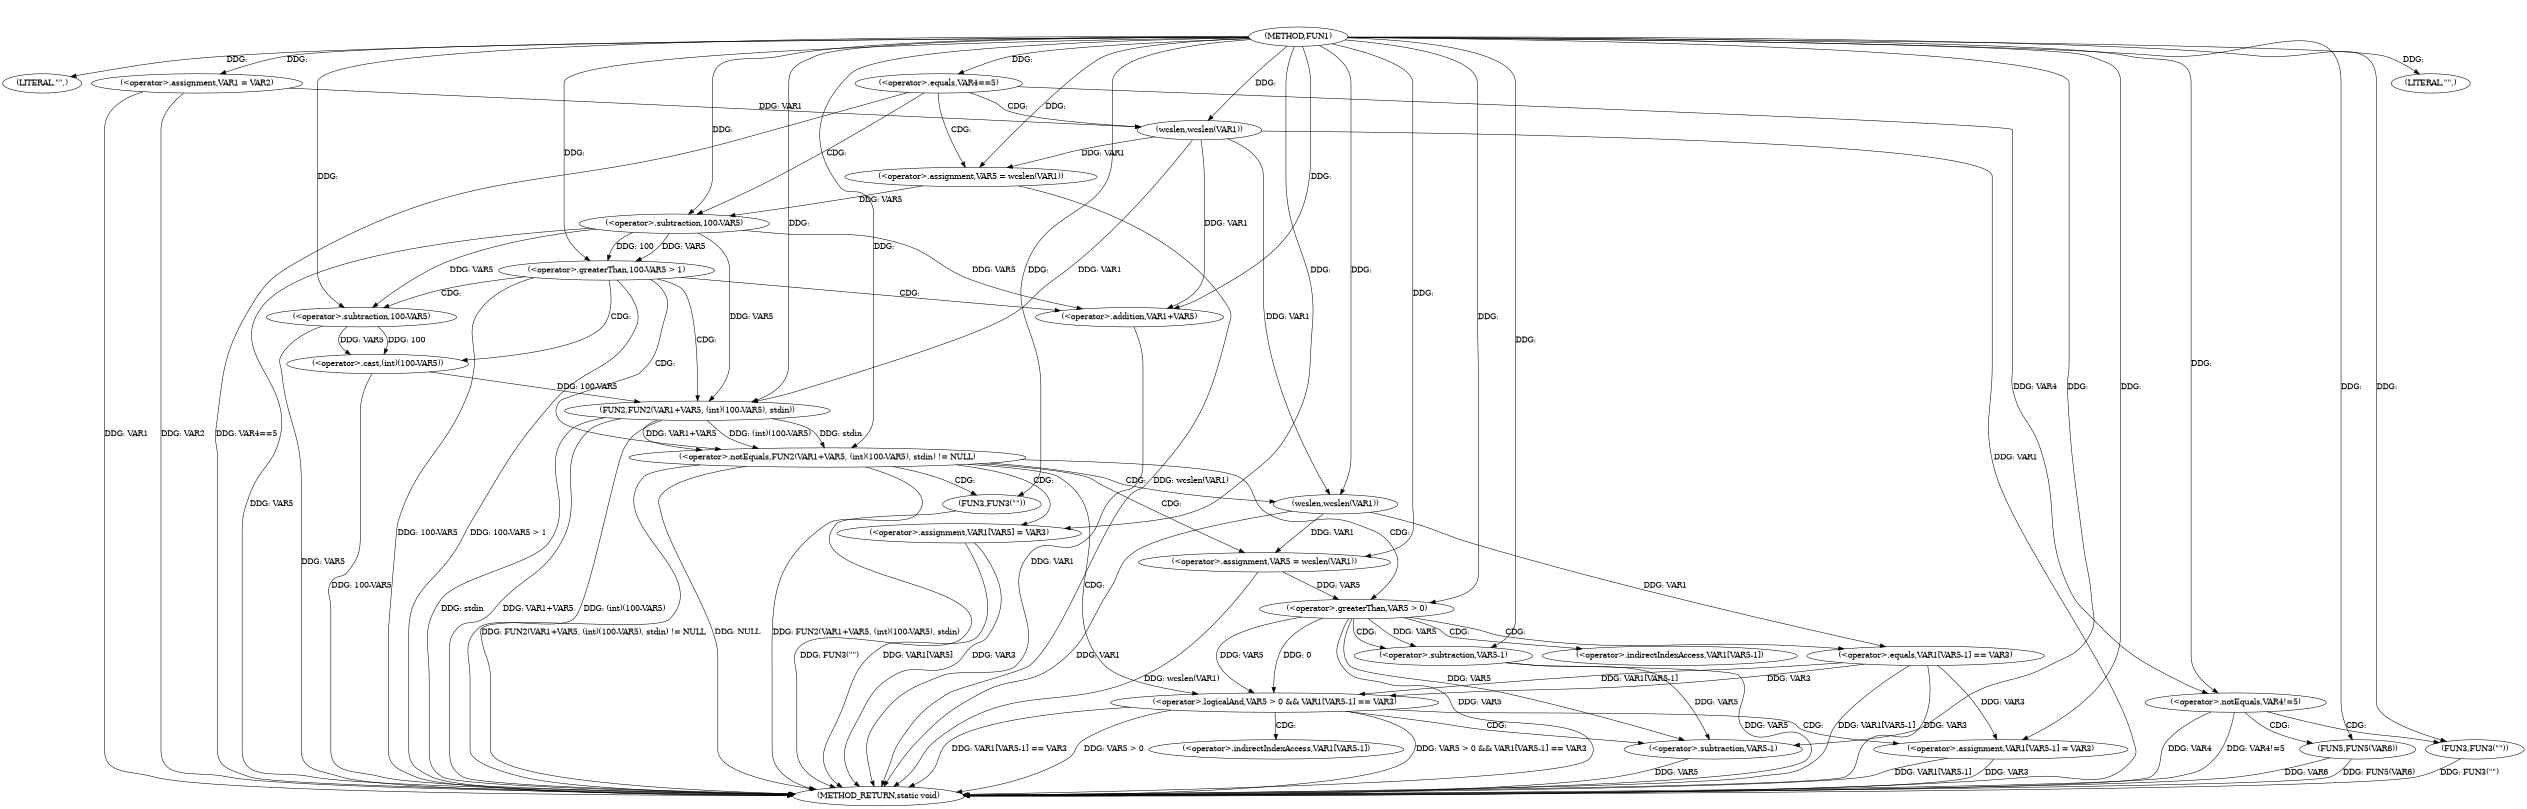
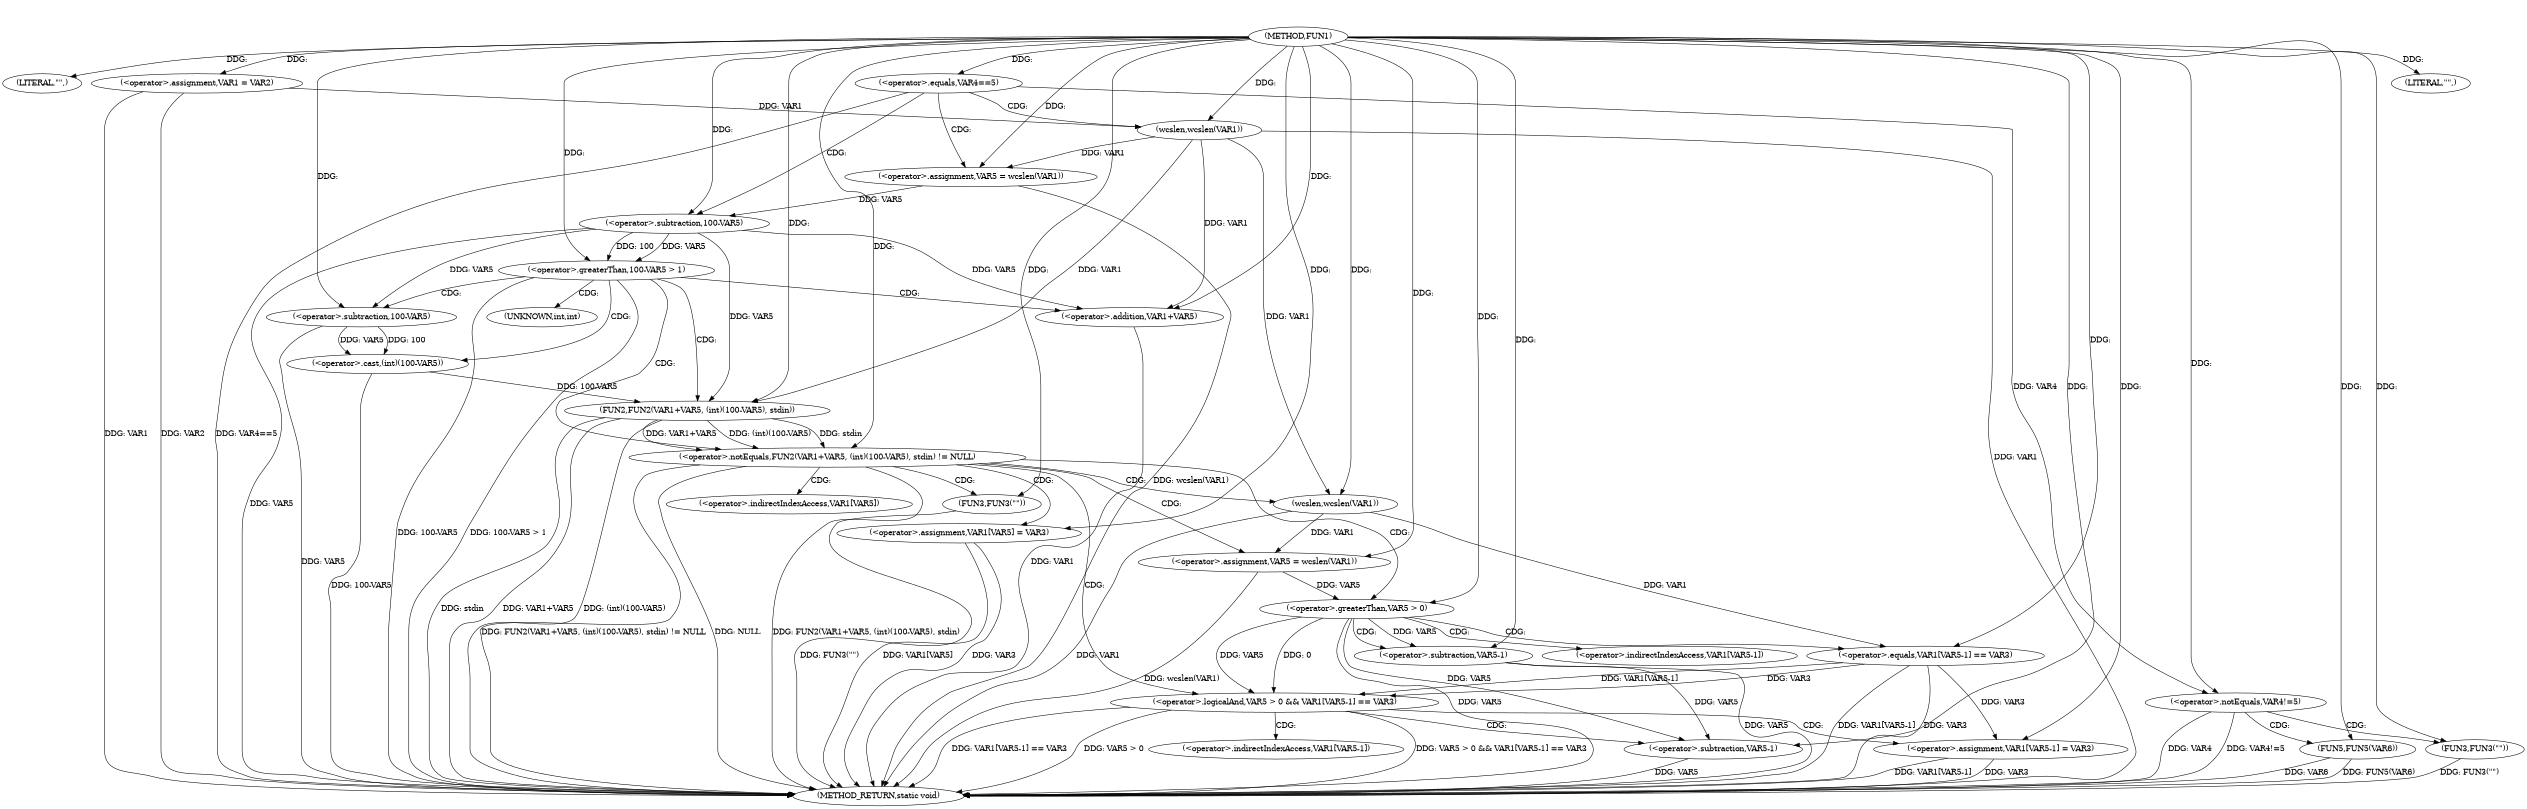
none -> (2090, 85)
none -> (542, 317)
none -> (789, 504)
